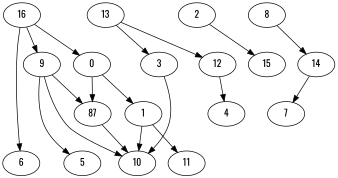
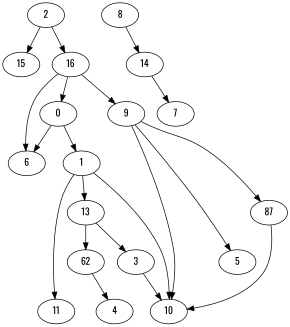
none -> (57, 37)
(217, 64) -> (86, 262)
(92, 86) -> (44, 136)
none -> (83, 185)
